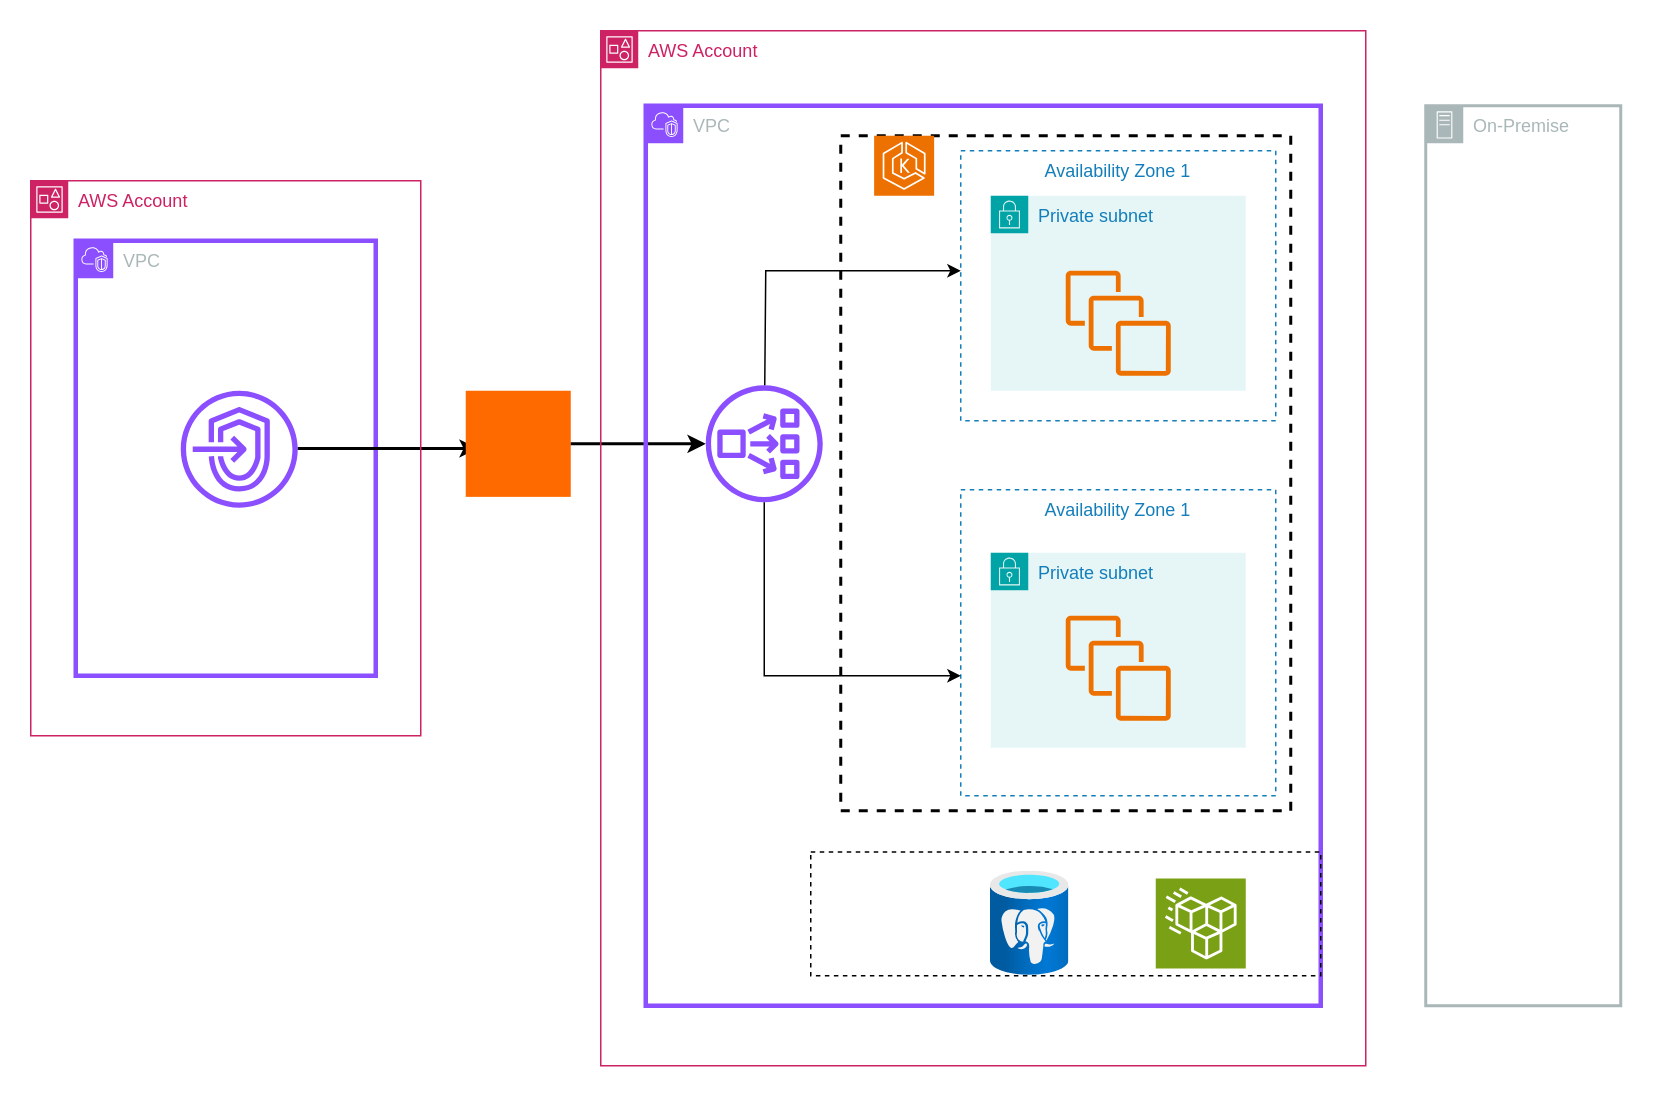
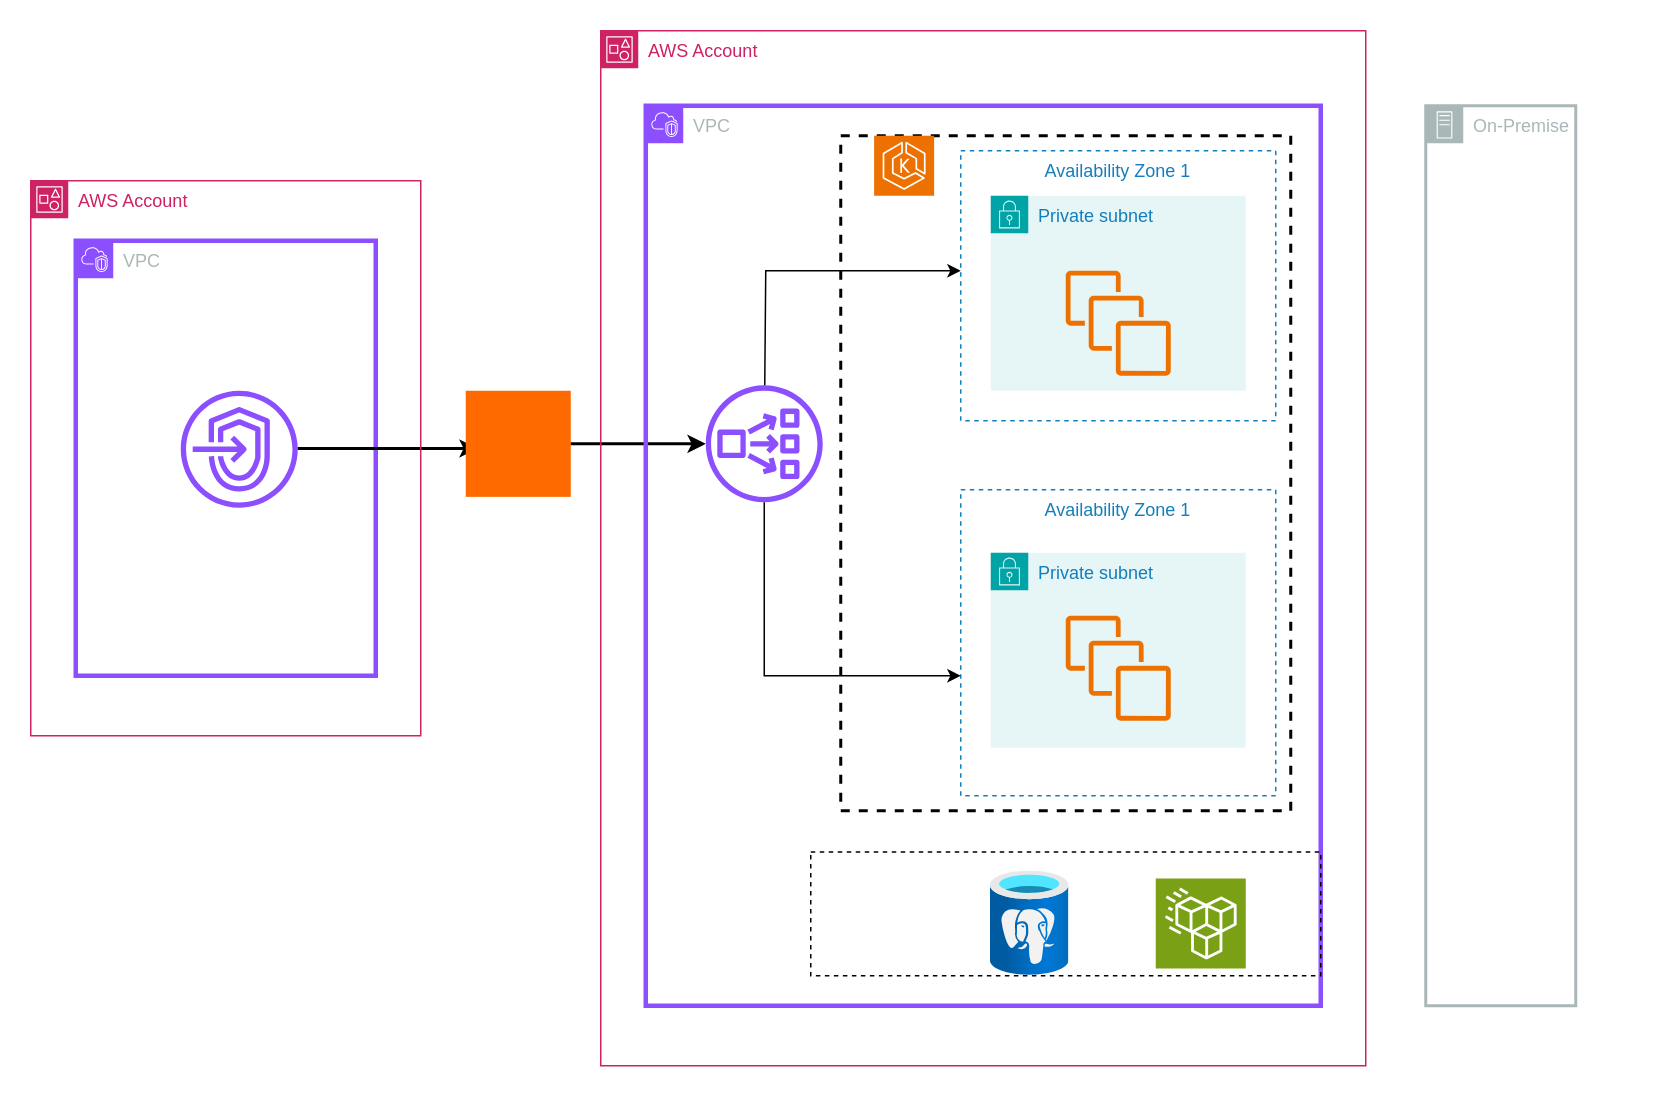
(1523, 556) -> (1501, 556)
